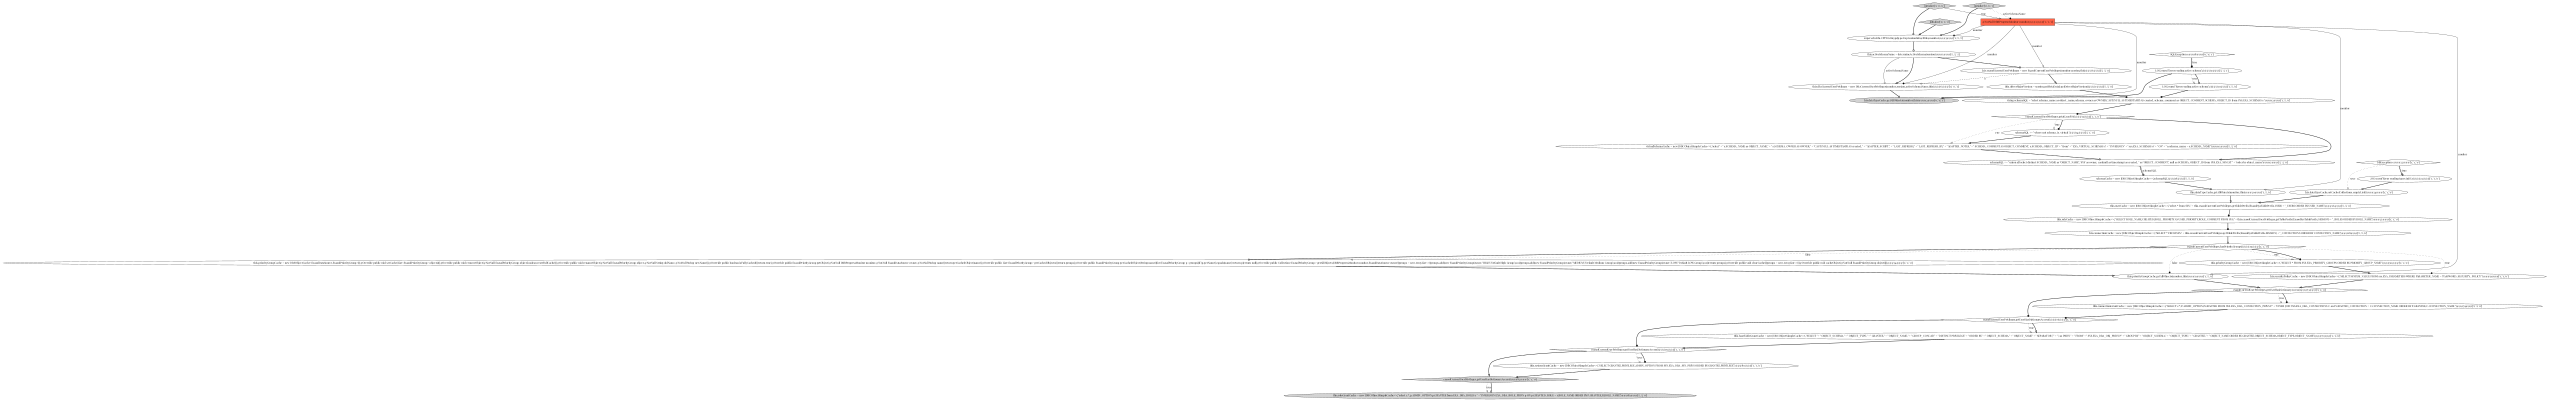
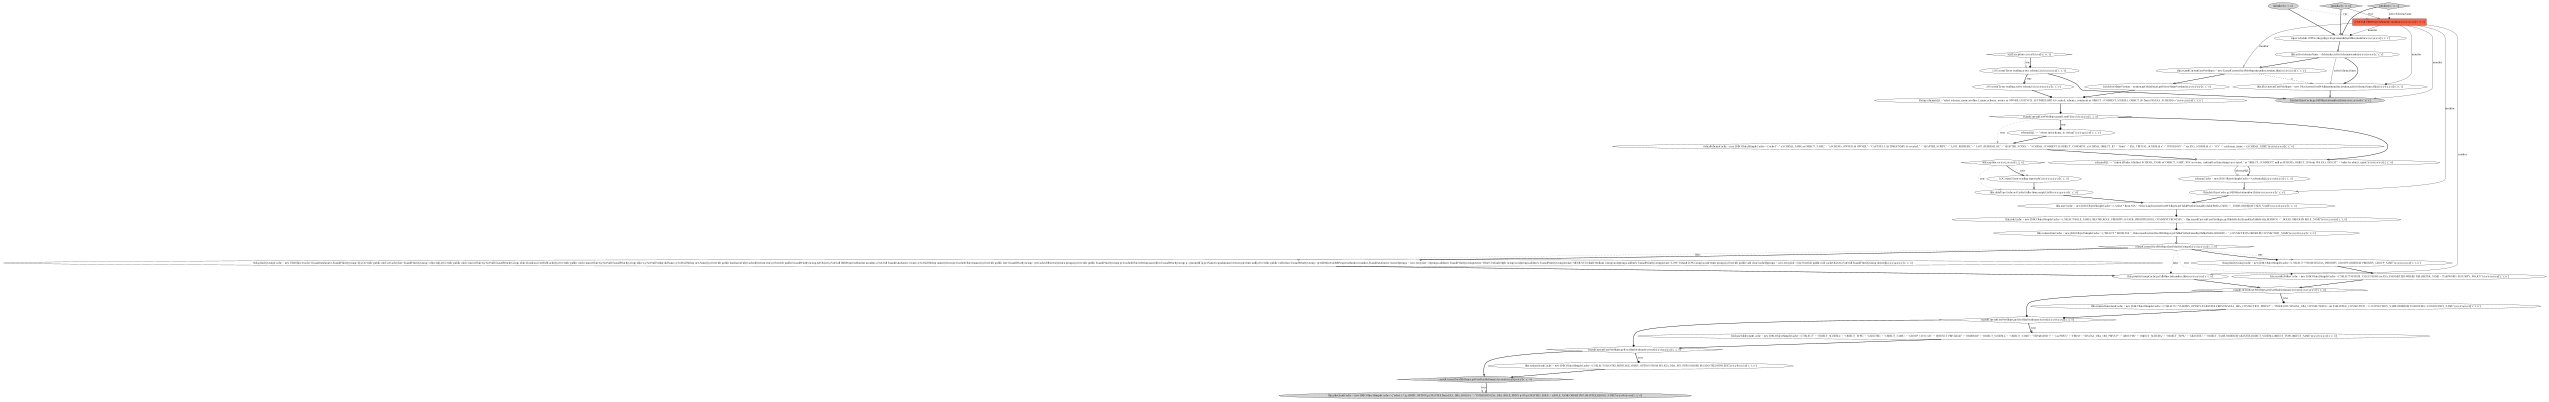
none -> (2331, 13)
(1940, 22) -> (2283, 6)
